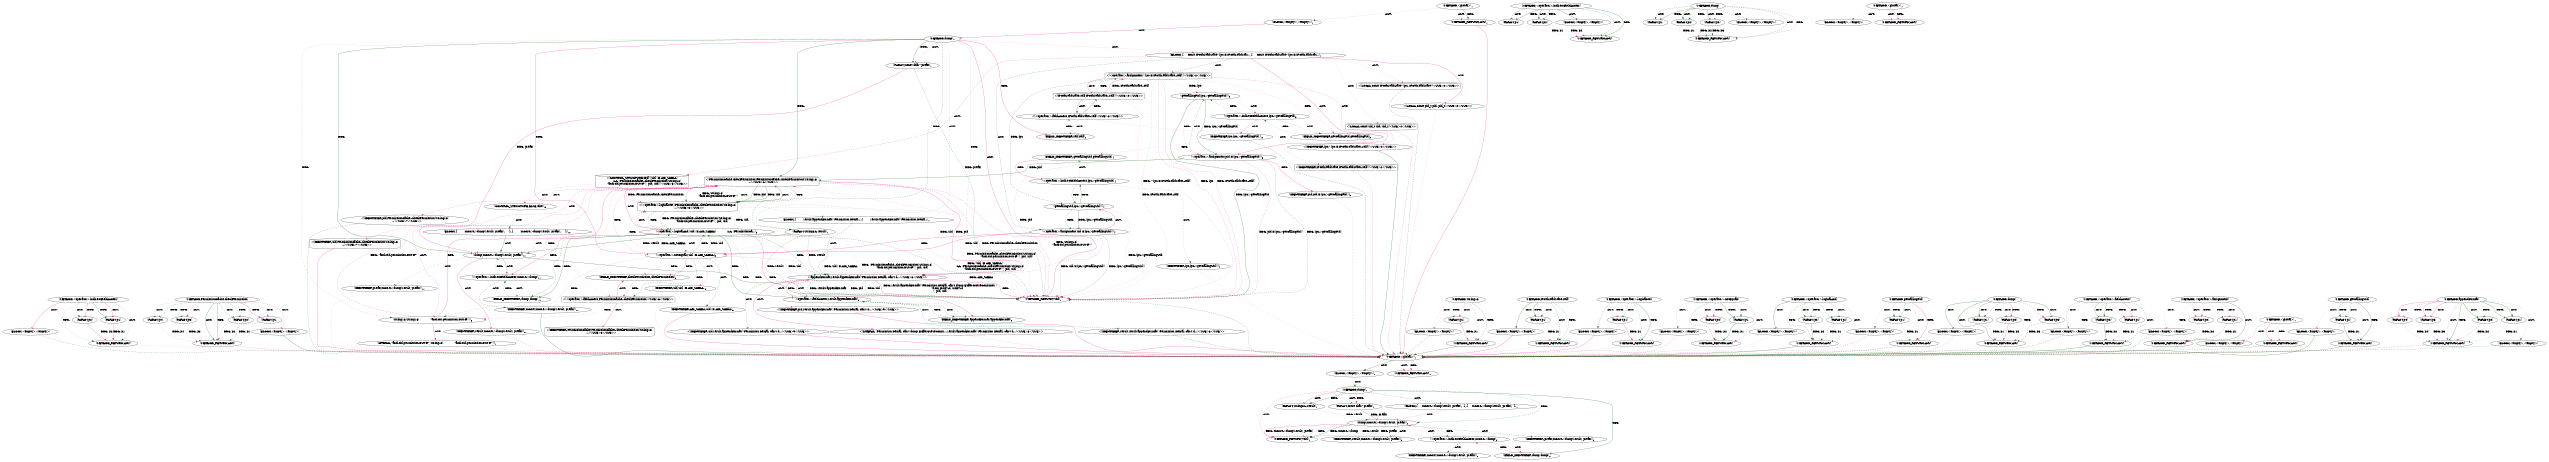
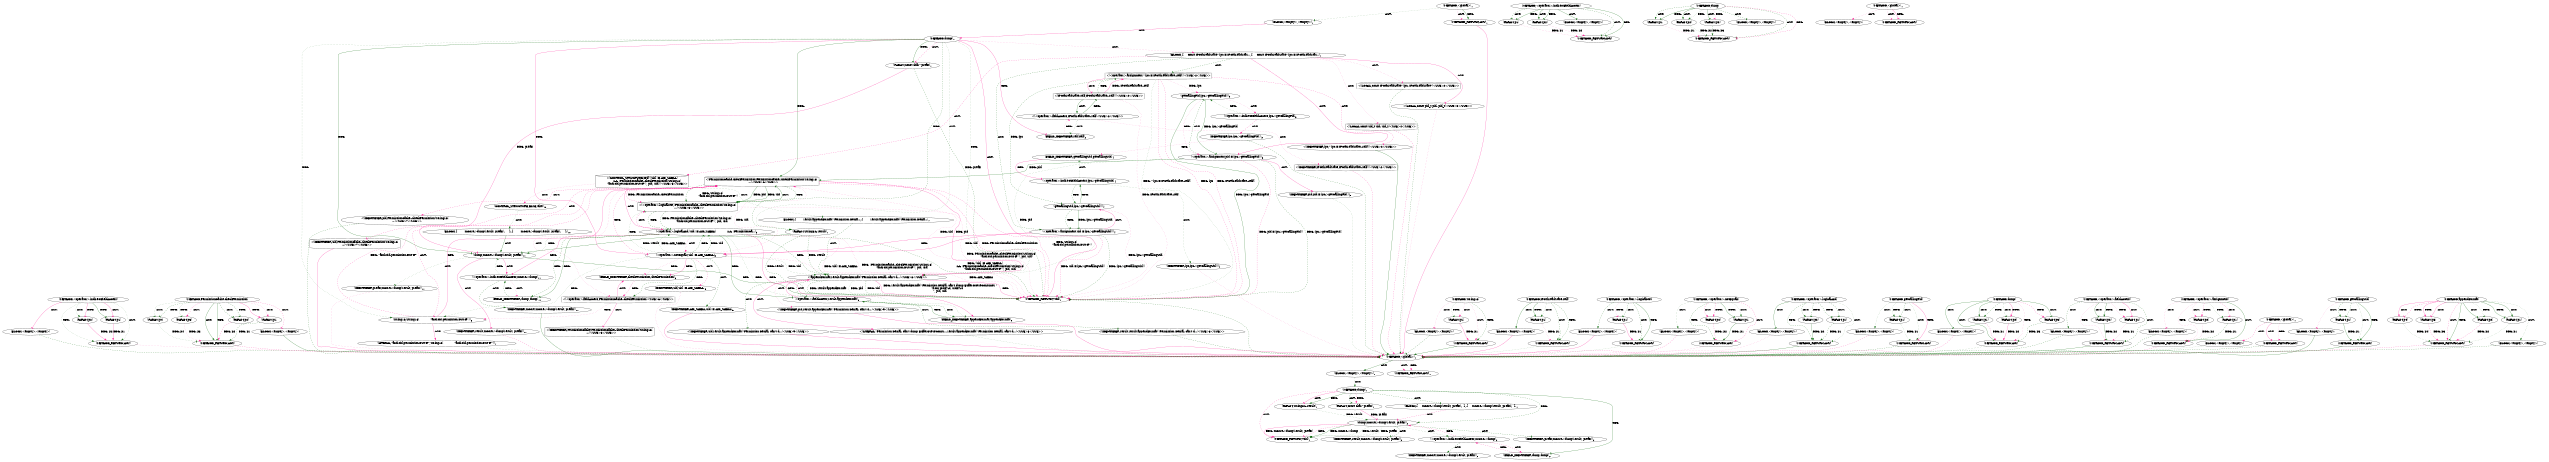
(1337, 137) -> none
(1285, 168) -> (1285, 168)
(931, 307) -> (931, 307)
